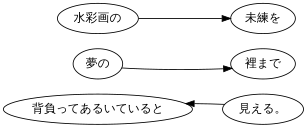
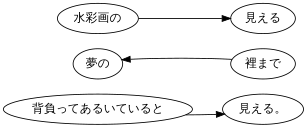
(263, 18) -> (263, 18)
(173, 70) -> (181, 58)
(210, 104) -> (201, 115)
